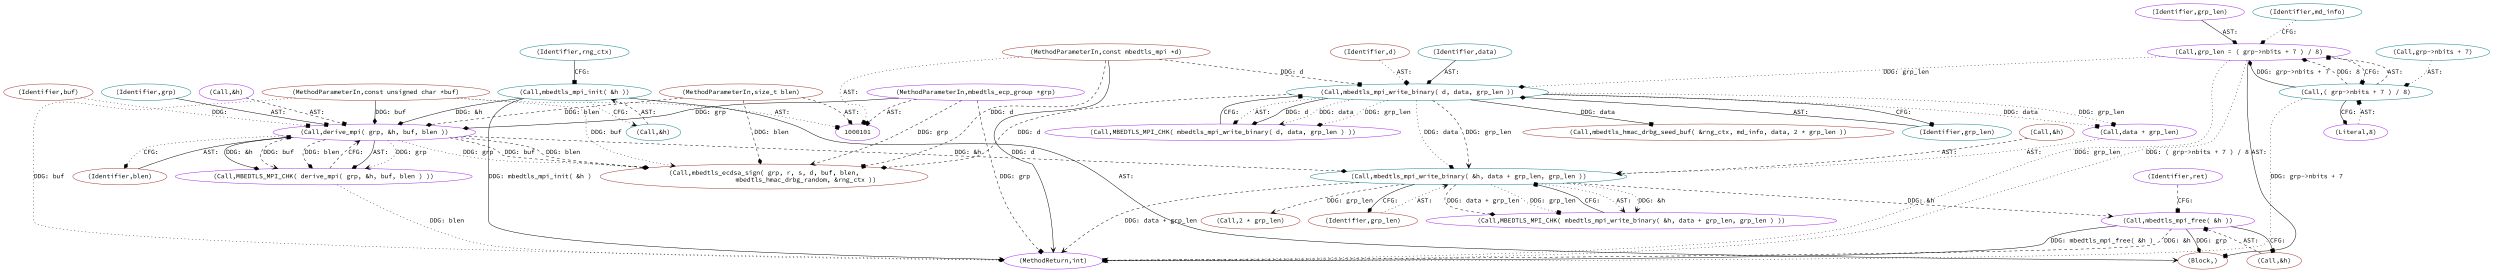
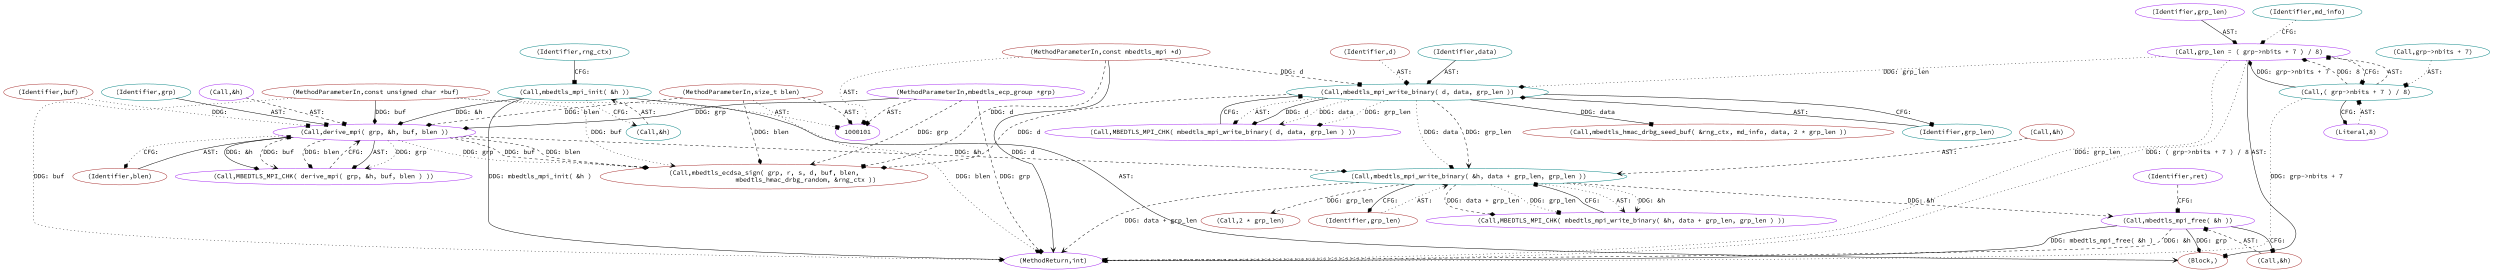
(2423, 75) -> (2423, 75)
(2140, 132) -> none
(510, 248) -> (921, 159)
